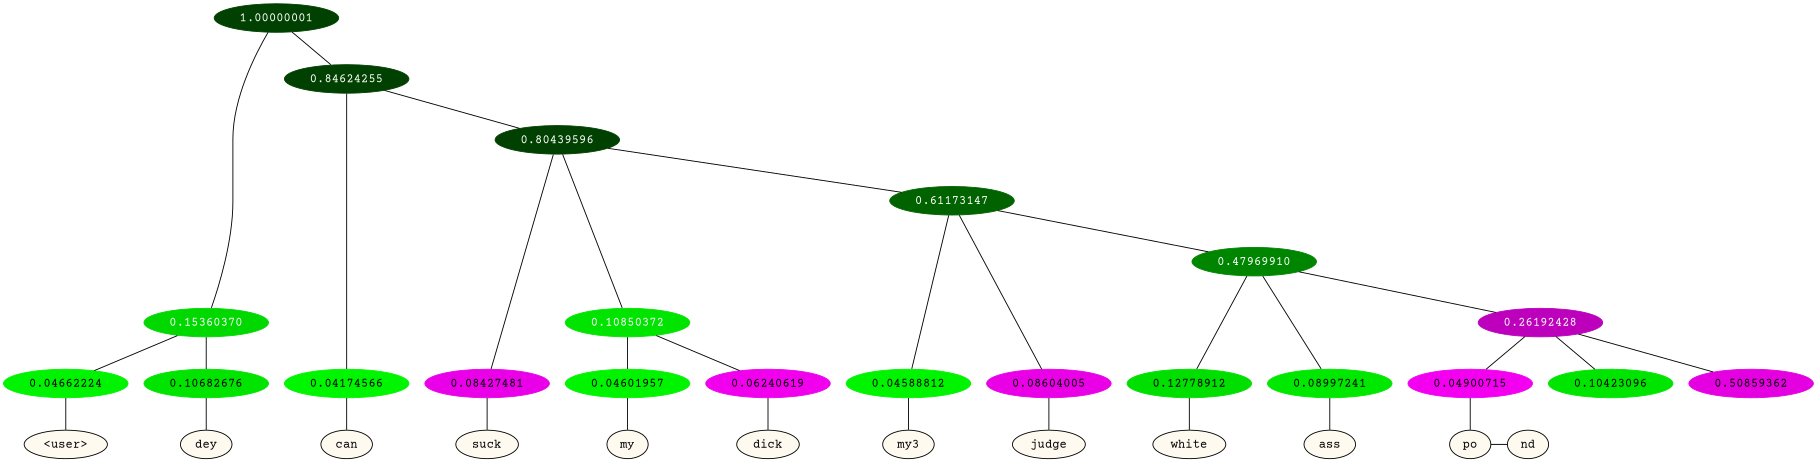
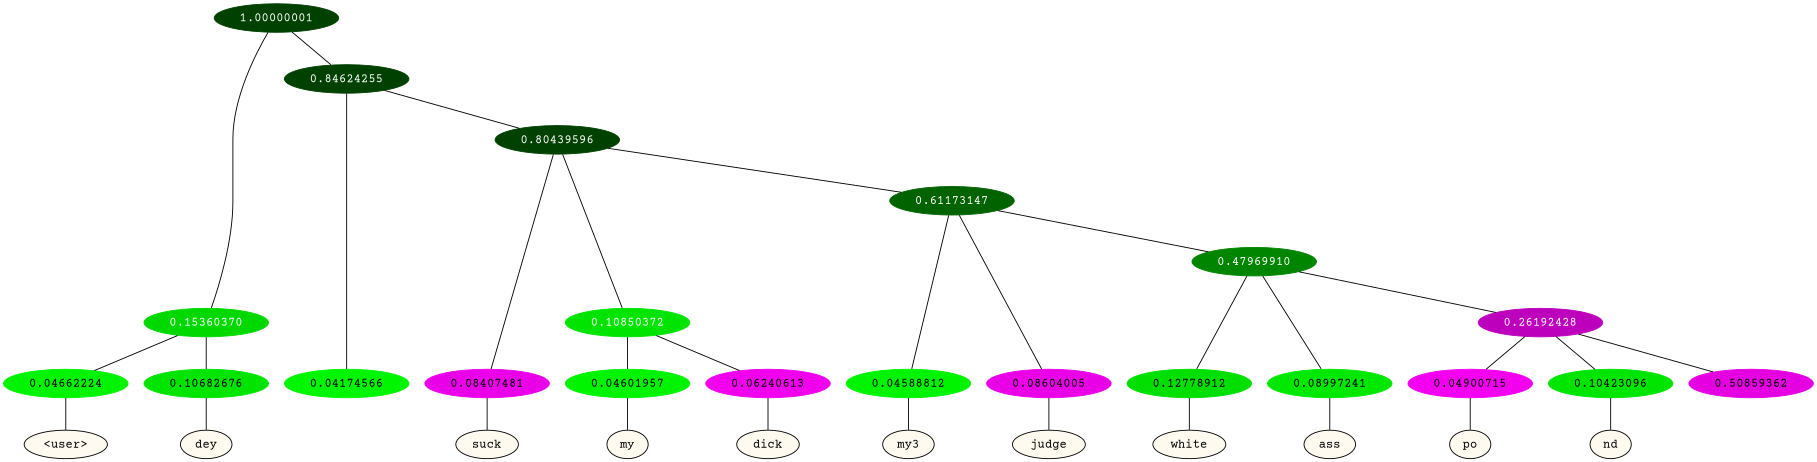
(487, 383) -> (487, 383)
(768, 383) -> (768, 383)
(347, 444) -> none
(1499, 444) -> (1611, 414)
